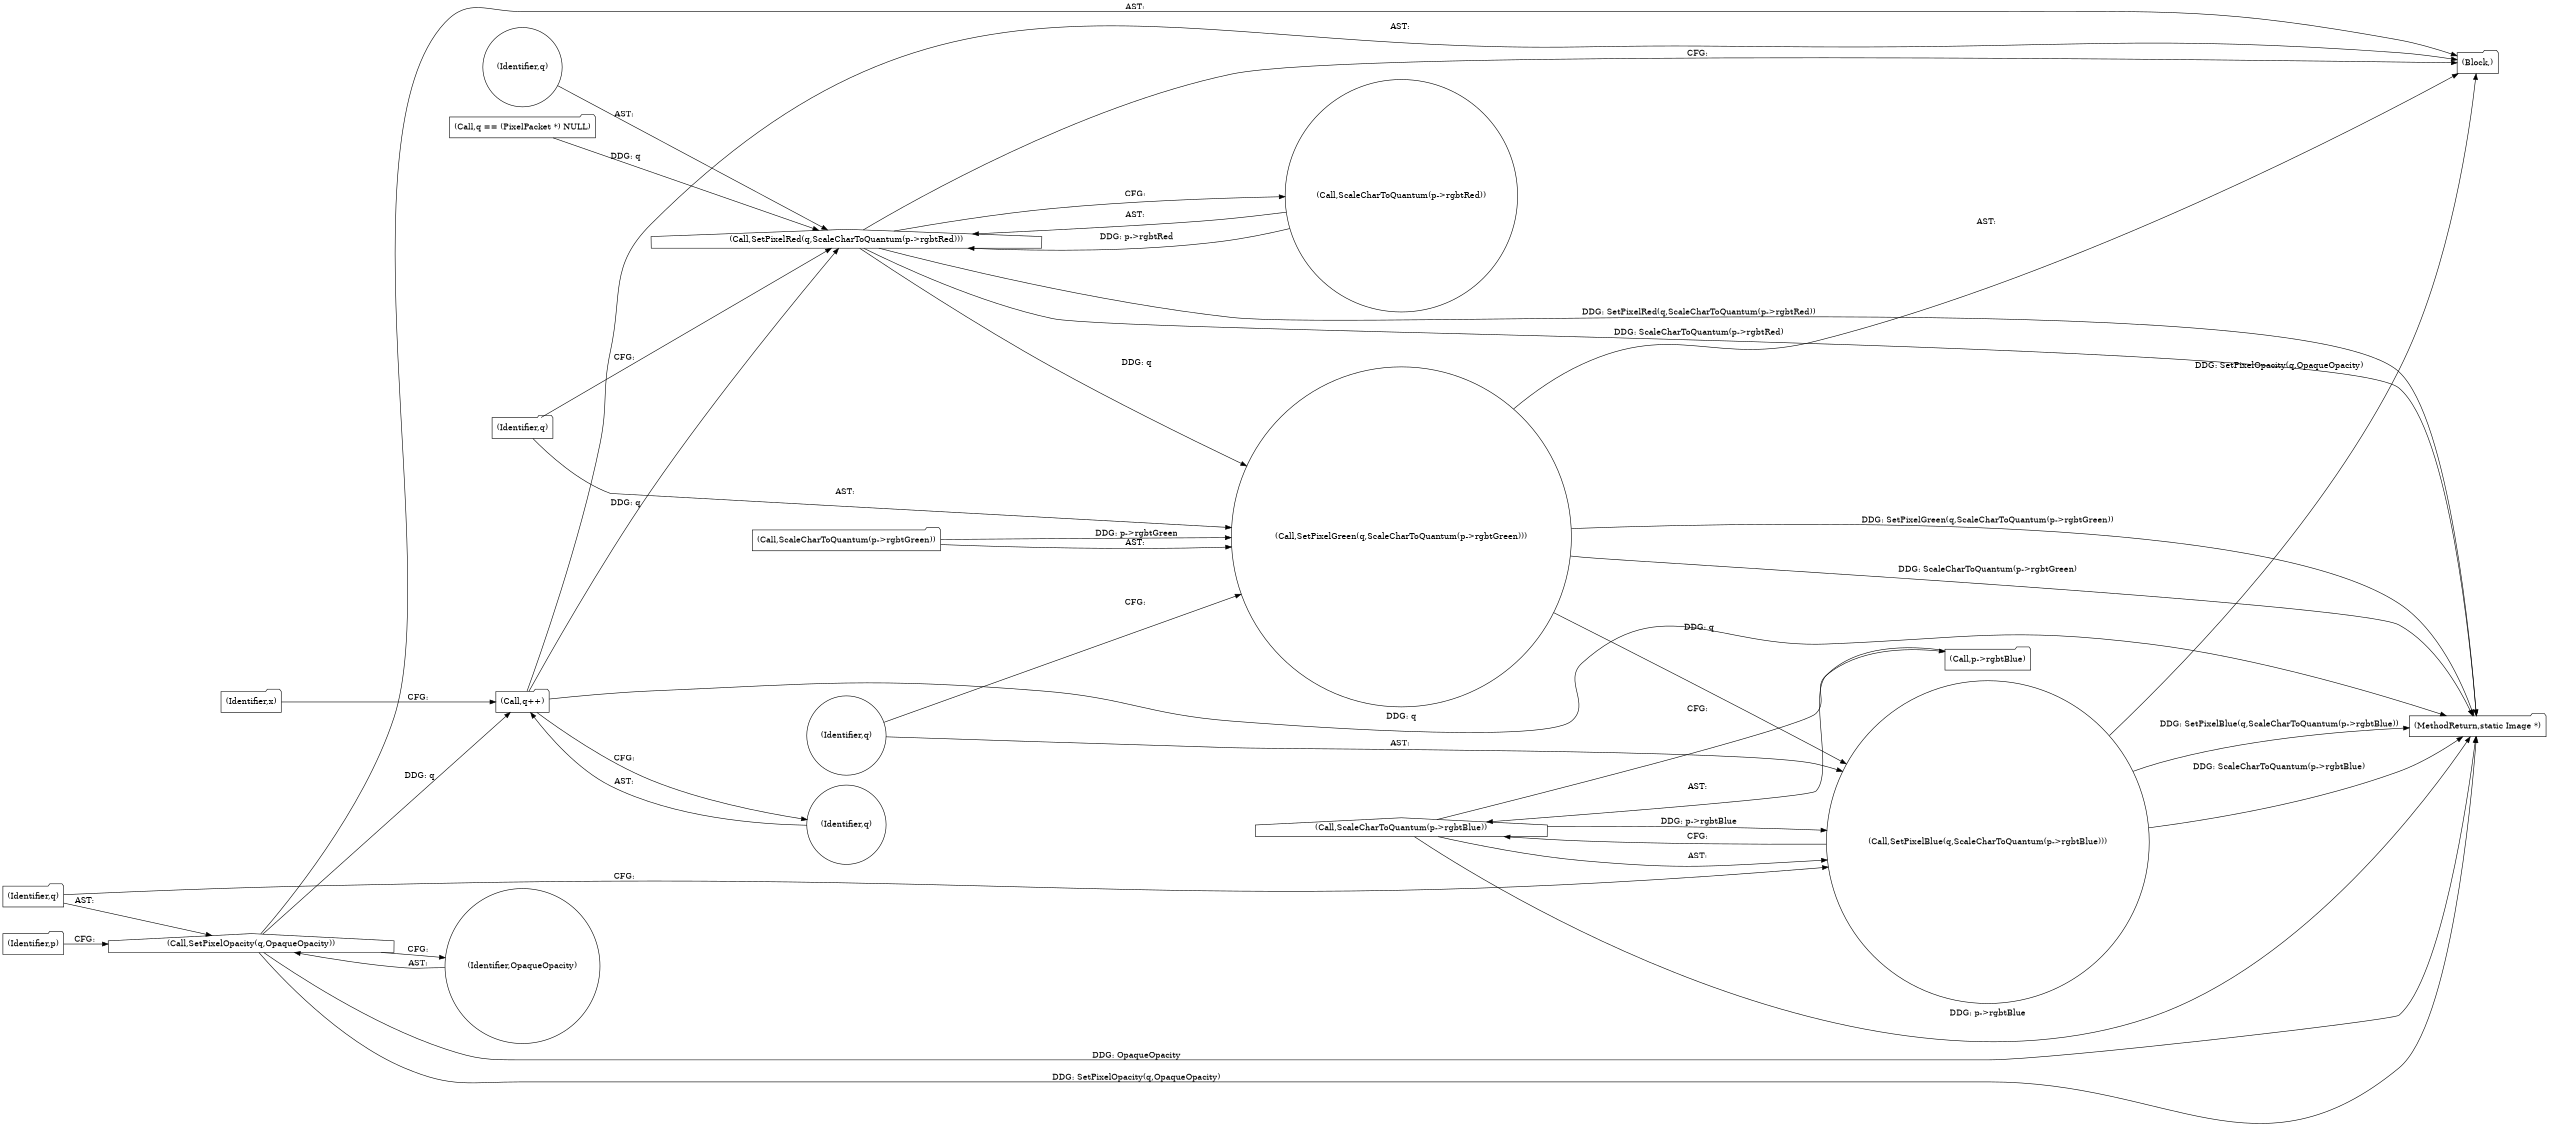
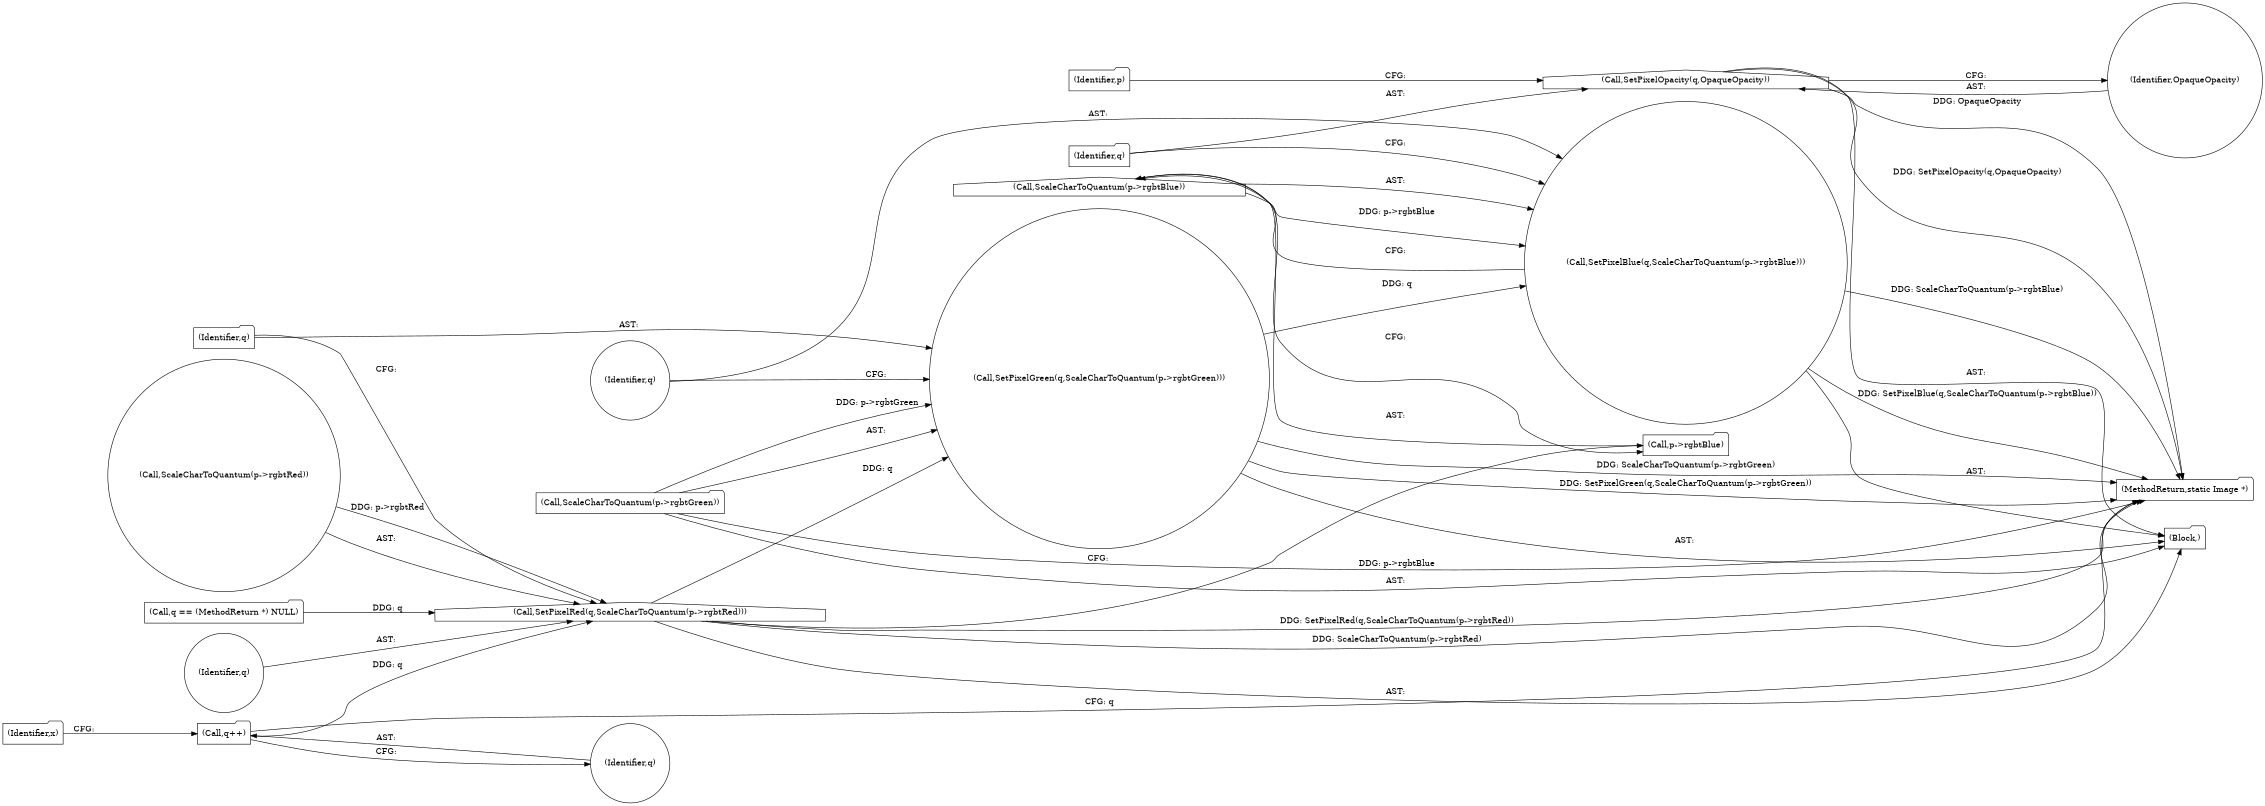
(1279, 34) -> (1409, 589)
(1699, 54) -> (1397, 692)
(523, 127) -> (224, 613)
(1086, 206) -> (1161, 596)
(2279, 366) -> (1977, 472)
(1401, 717) -> (1099, 702)
(384, 825) -> none
(1975, 1039) -> (1409, 570)
